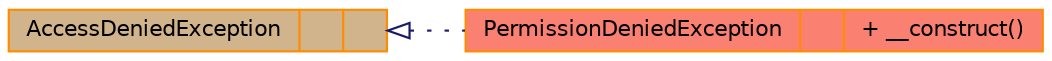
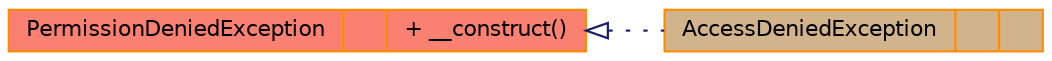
(437, 31) -> (636, 31)
